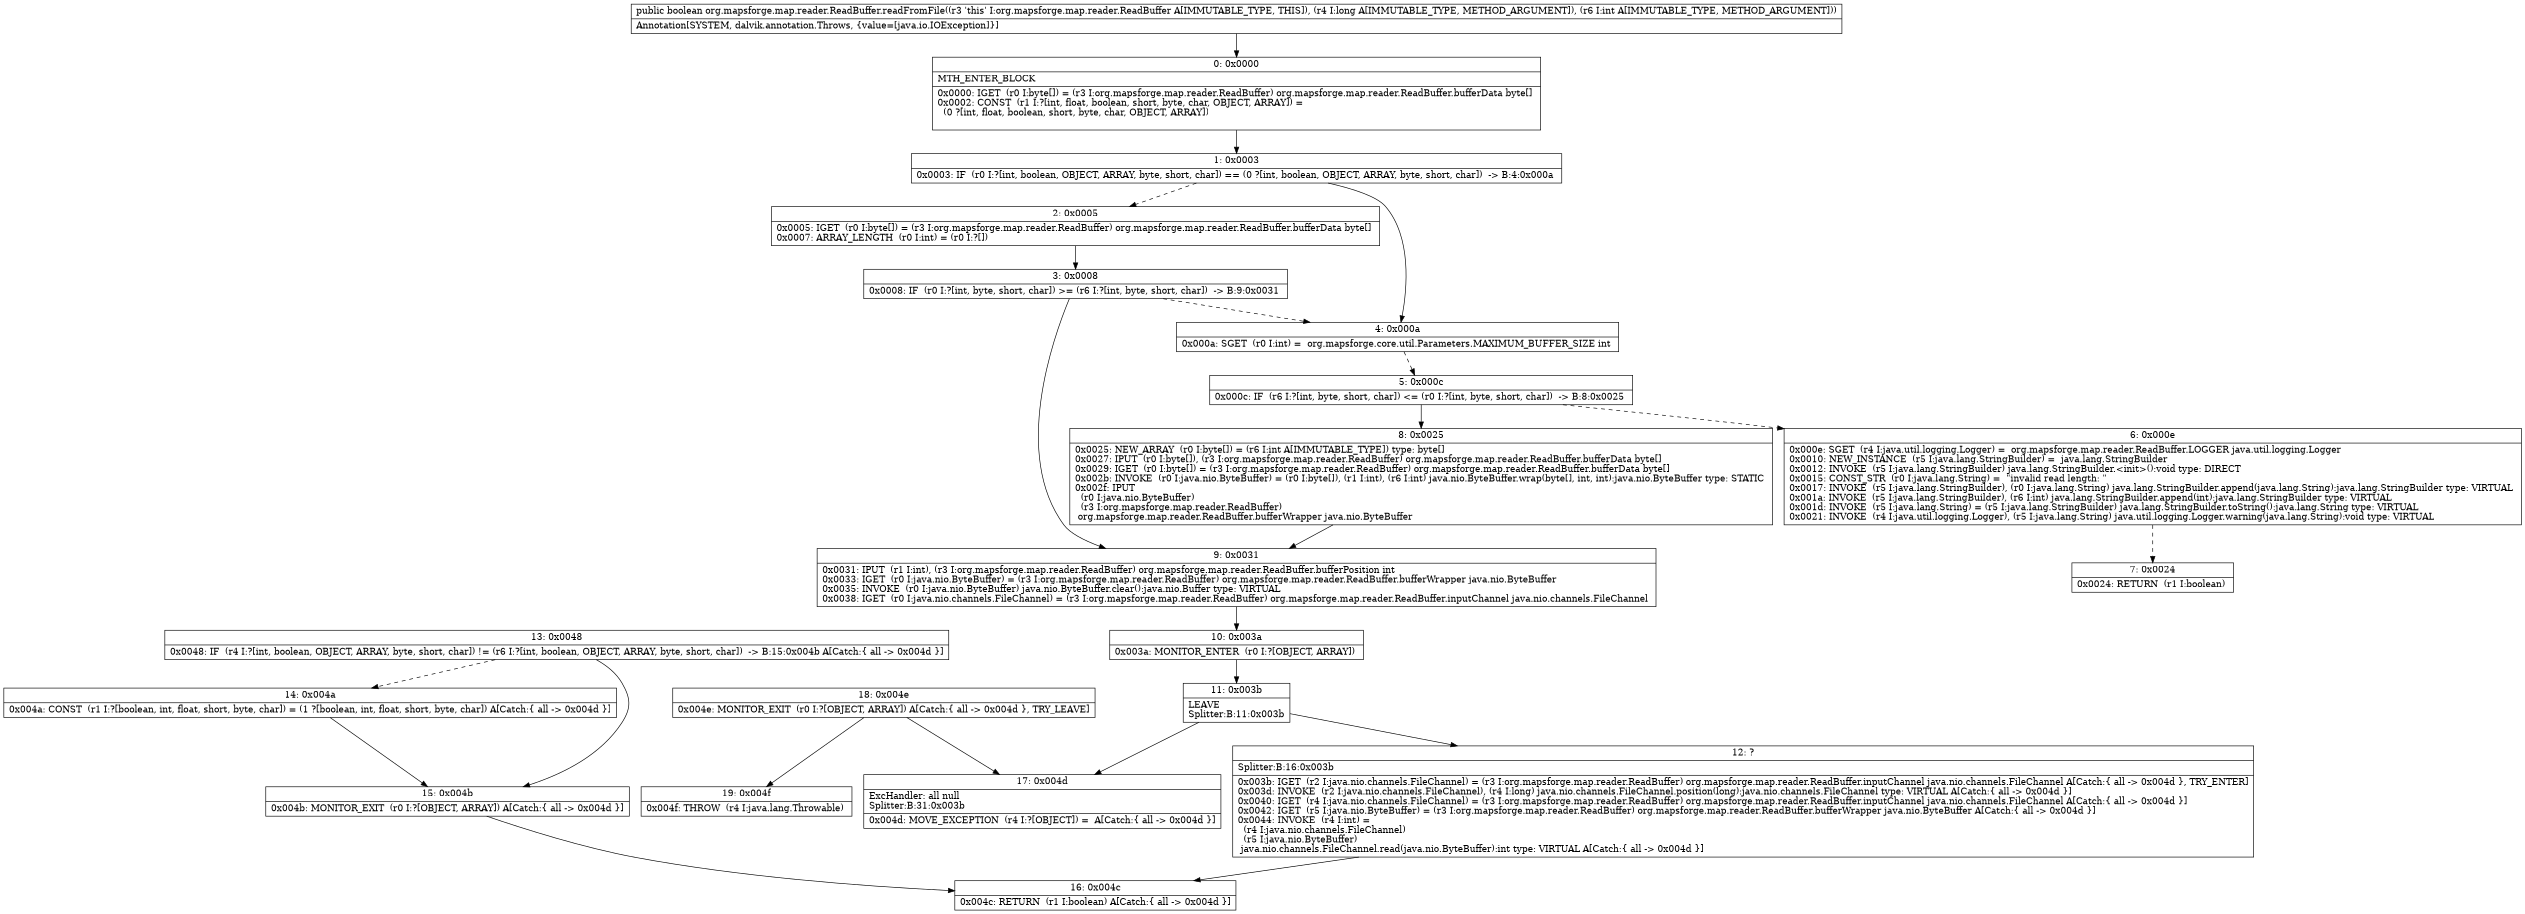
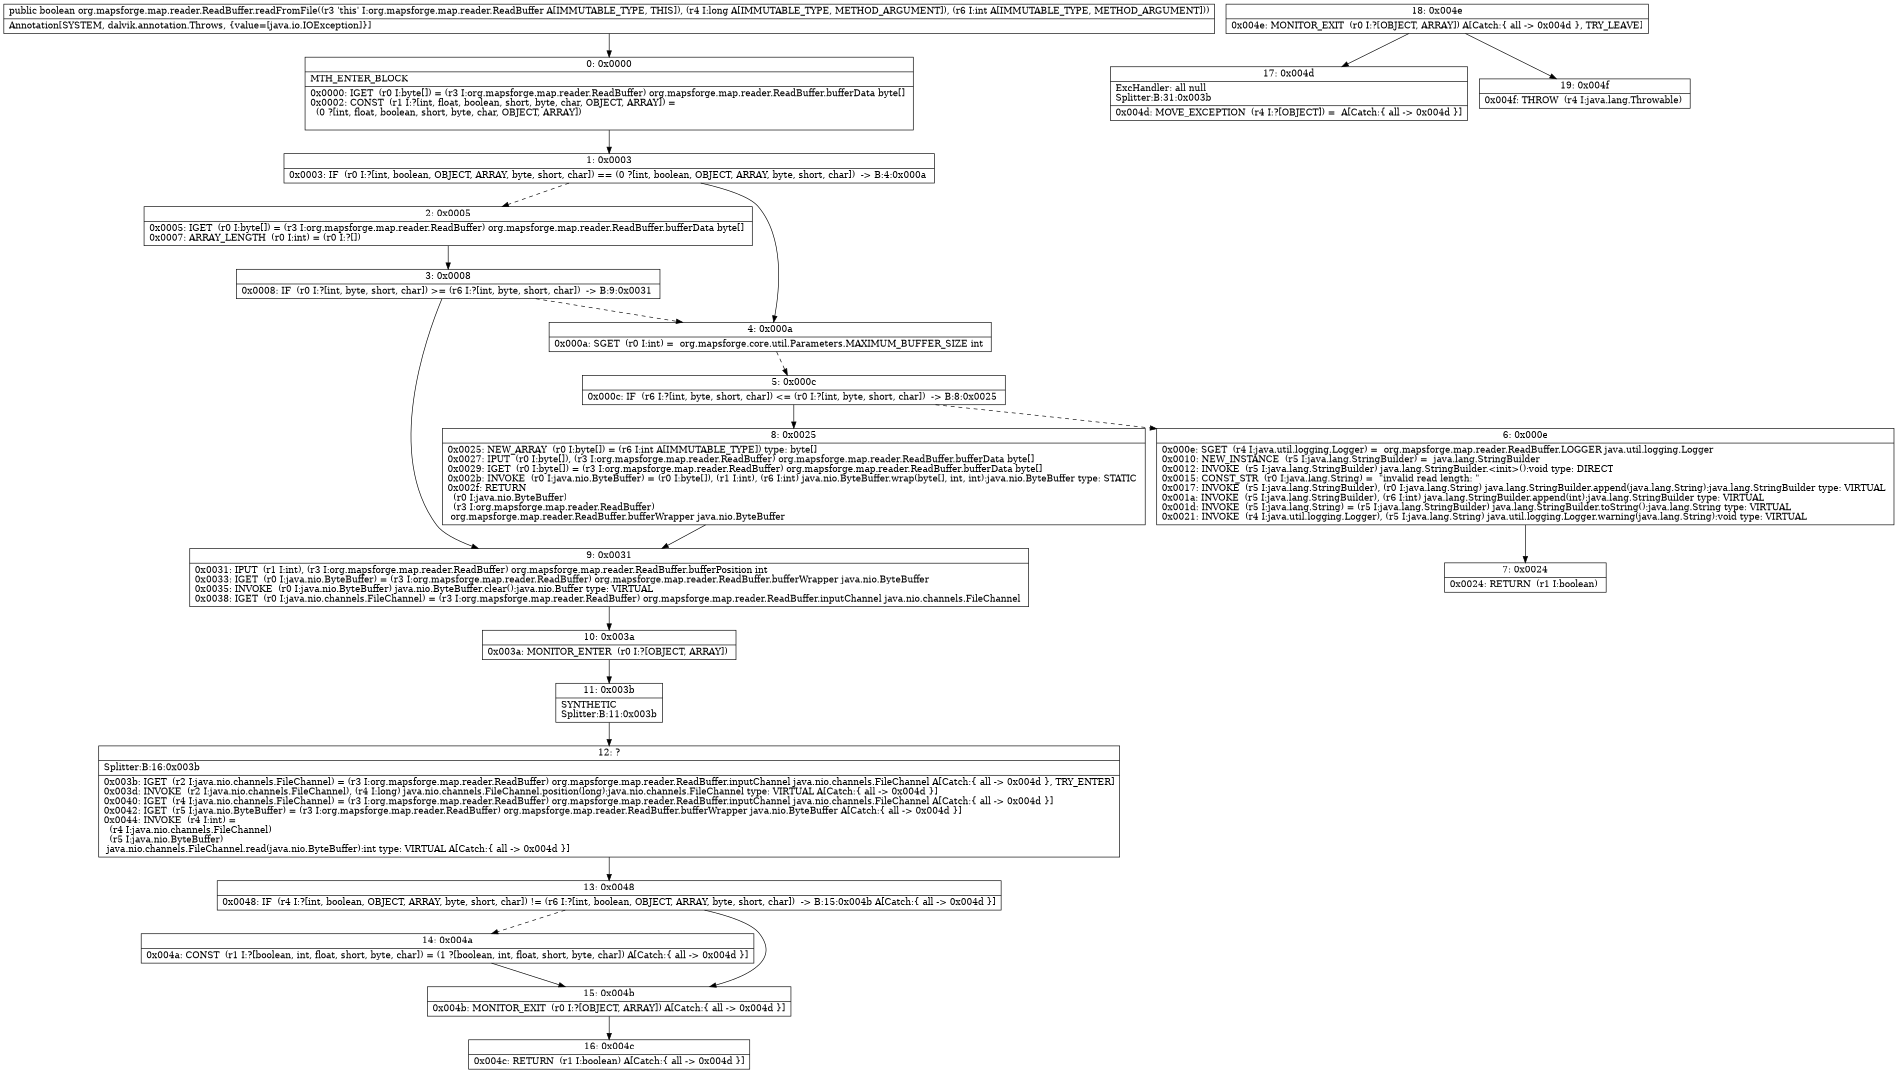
(1108, 488) -> (490, 488)
(2153, 541) -> (1525, 541)
(1204, 705) -> (589, 705)
(1150, 747) -> none
(1280, 868) -> (609, 866)
